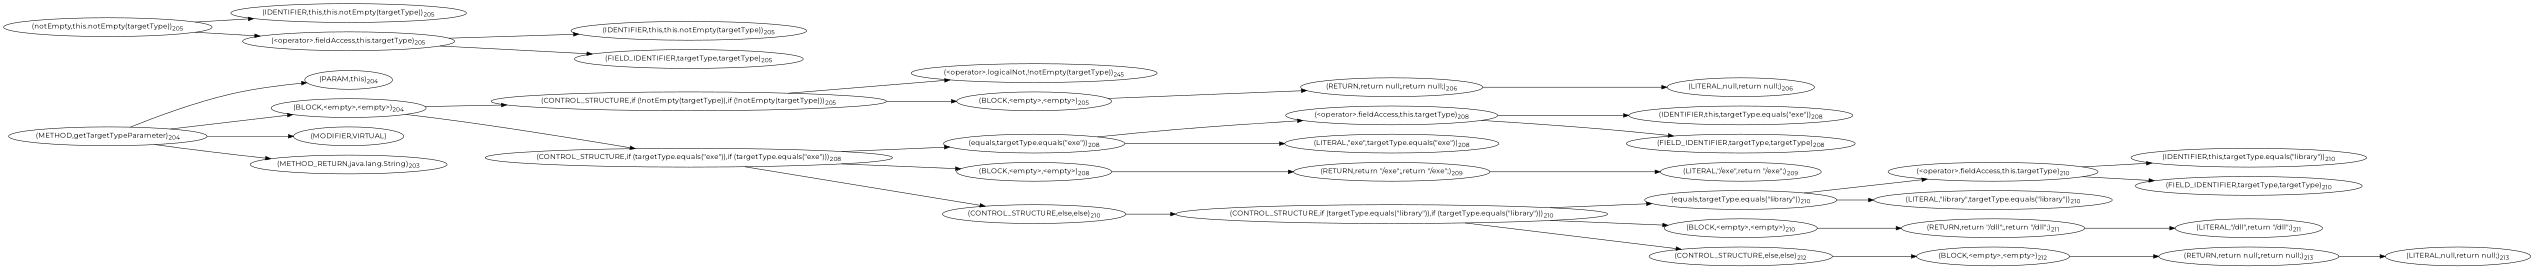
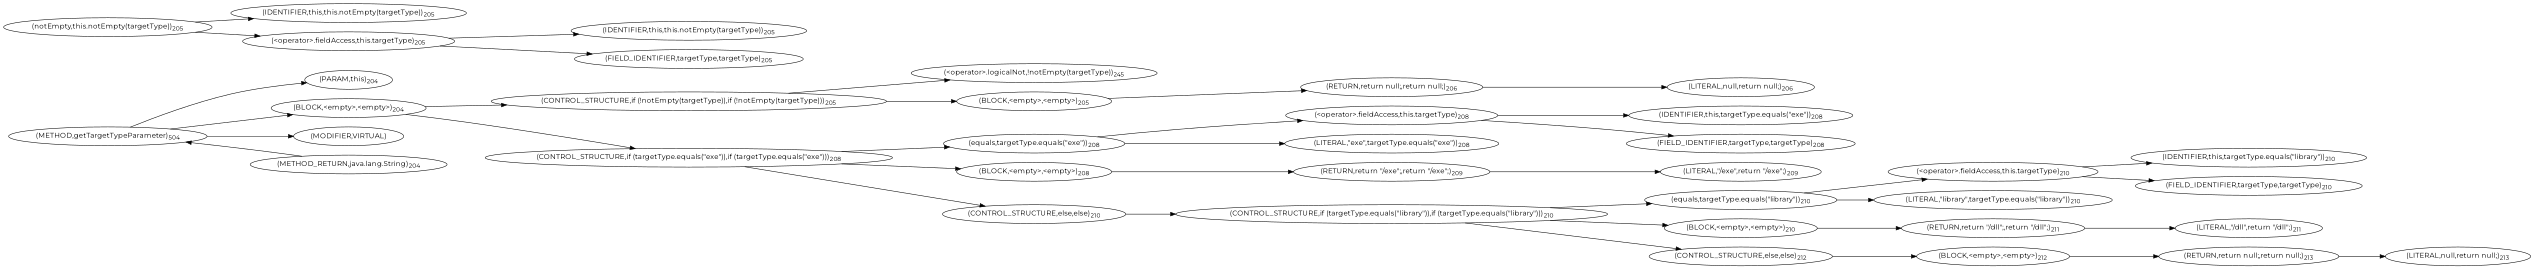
(174, 136) -> (174, 136)
(210, 152) -> (247, 149)
(414, 164) -> (414, 164)
